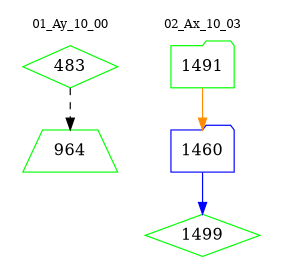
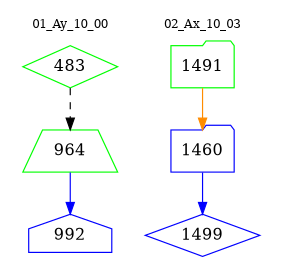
none -> (70, 235)
(203, 235) -> (203, 235)
